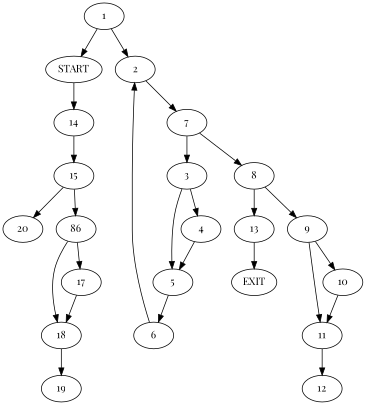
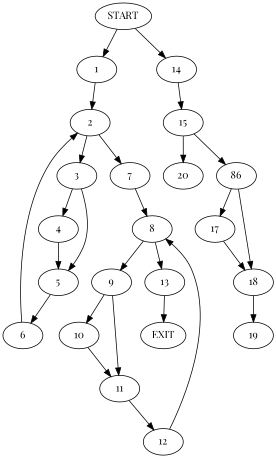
(91, 40) -> (112, 40)
(187, 146) -> (84, 146)
none -> (199, 335)
